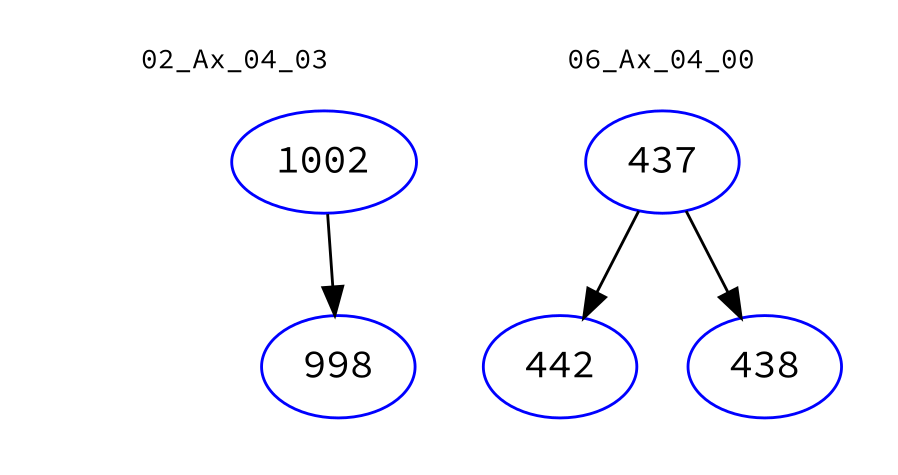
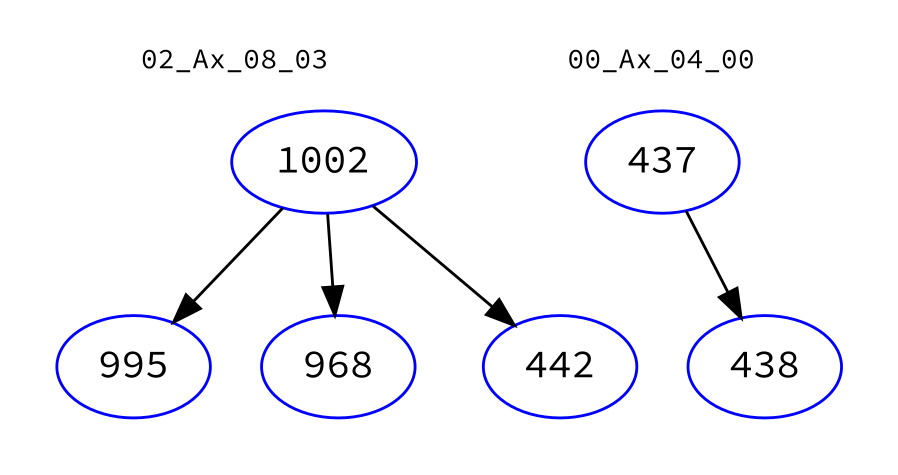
(236, 61) -> (236, 61)
(662, 61) -> (662, 61)
(618, 252) -> (421, 246)
none -> (134, 367)
(338, 367) -> (338, 367)
